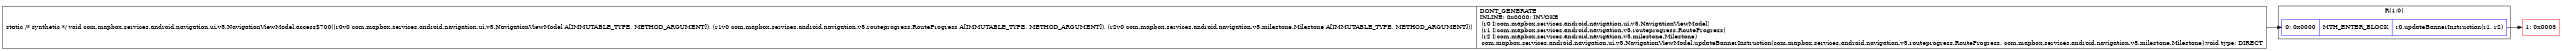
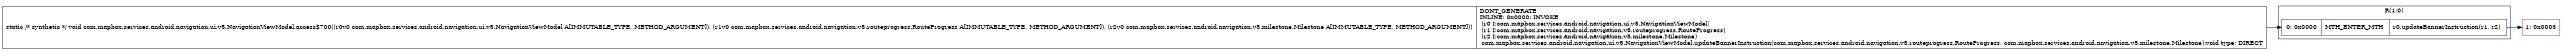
(2356, 27) -> (2354, 27)
